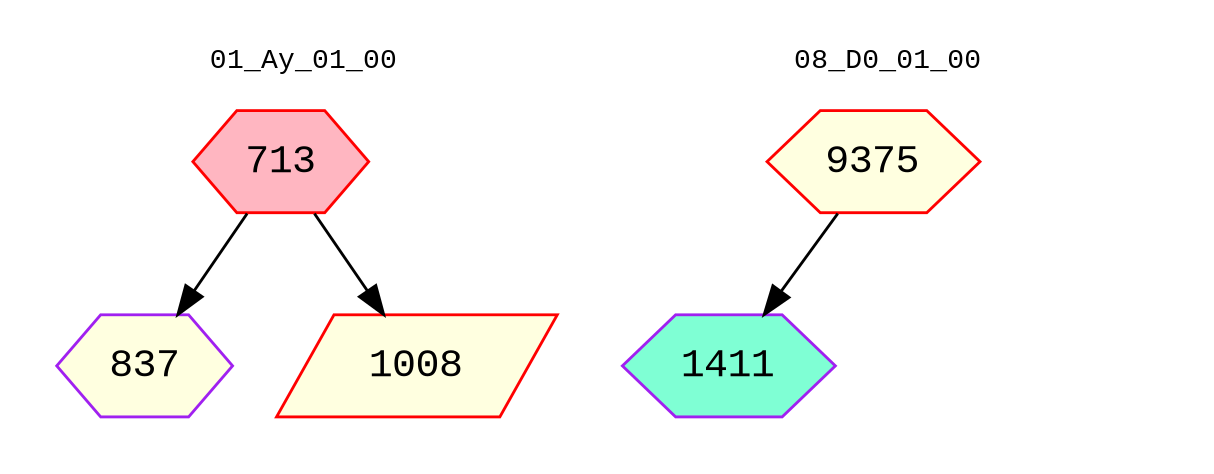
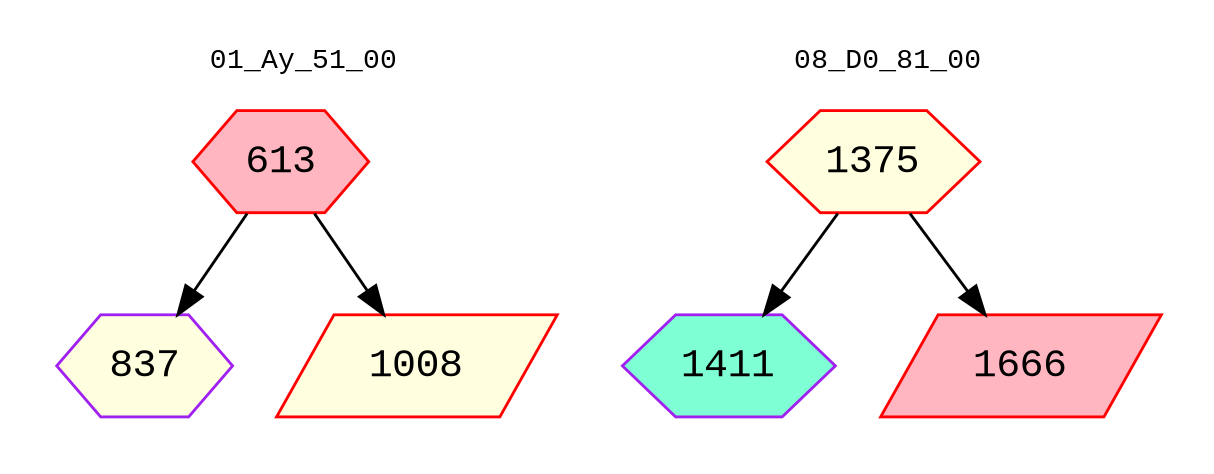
(305, 61) -> (305, 61)
(889, 61) -> (889, 61)
(281, 162) -> (281, 162)
(874, 162) -> (874, 162)
none -> (1021, 366)
